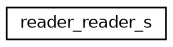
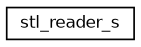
(86, 23) -> (70, 23)
